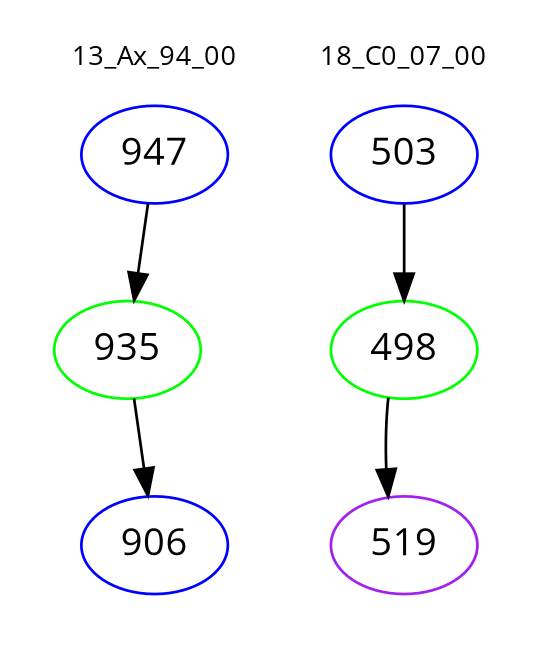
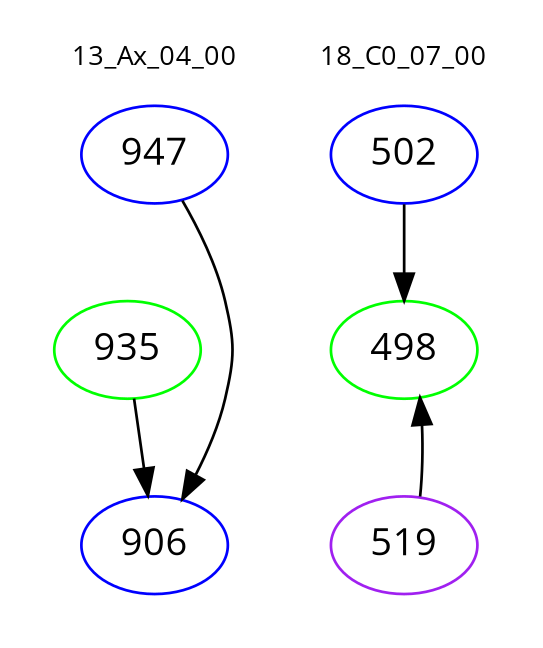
(155, 58) -> (155, 58)
(404, 155) -> (404, 155)
(143, 238) -> (232, 336)
(386, 433) -> (422, 461)
